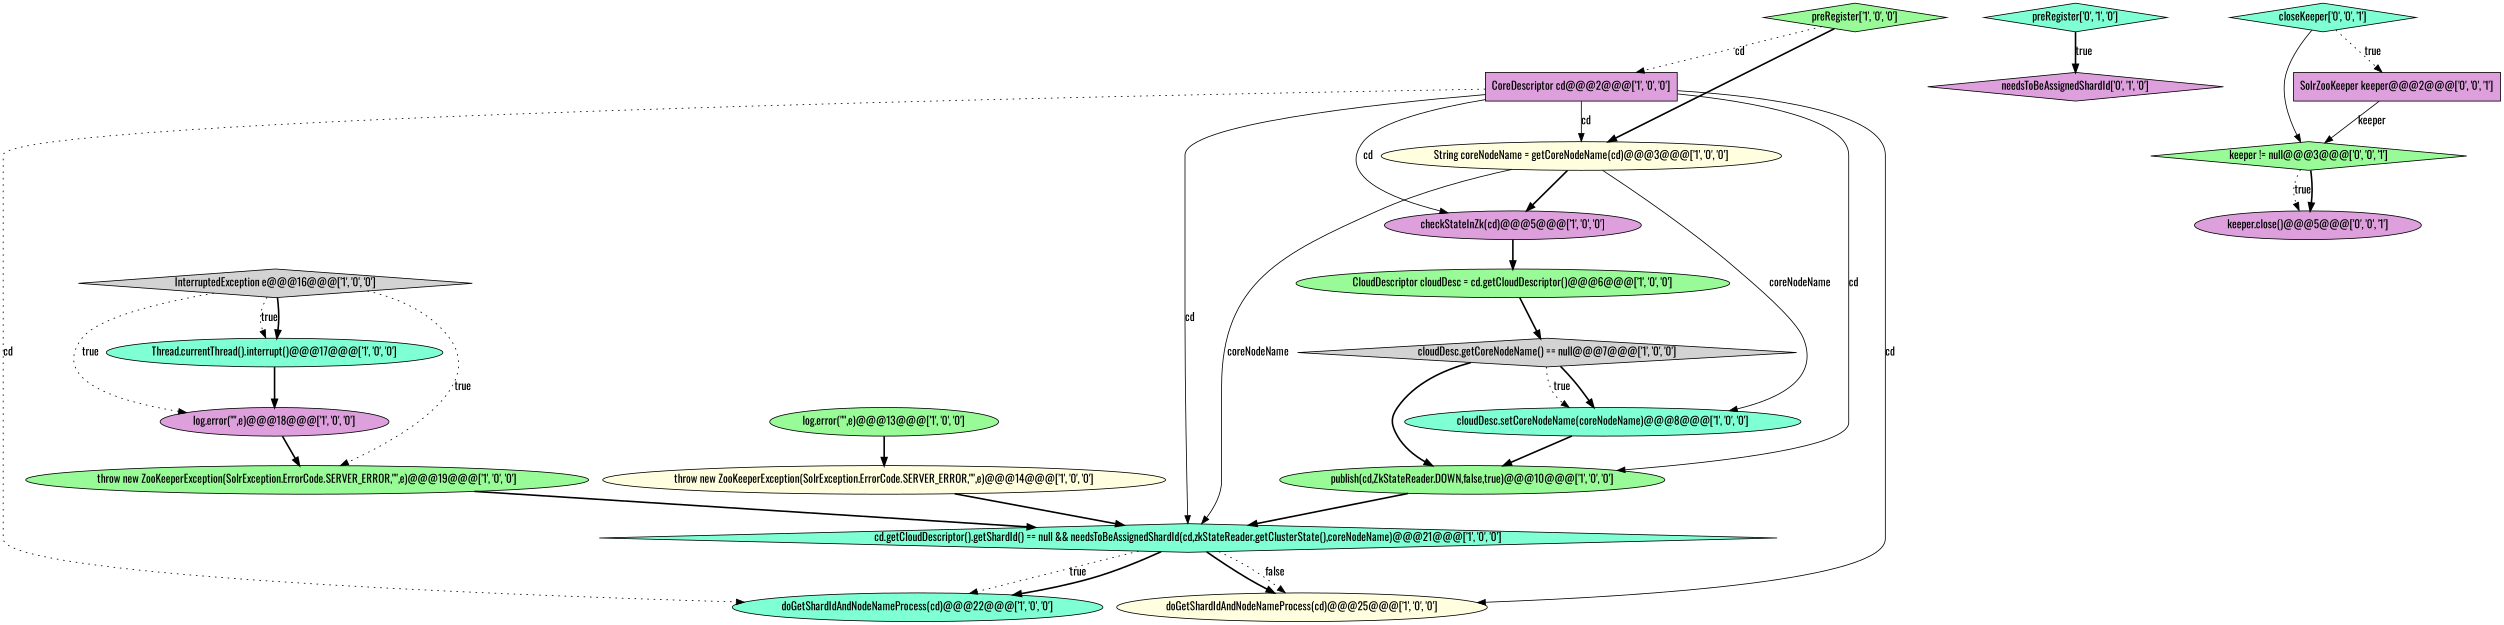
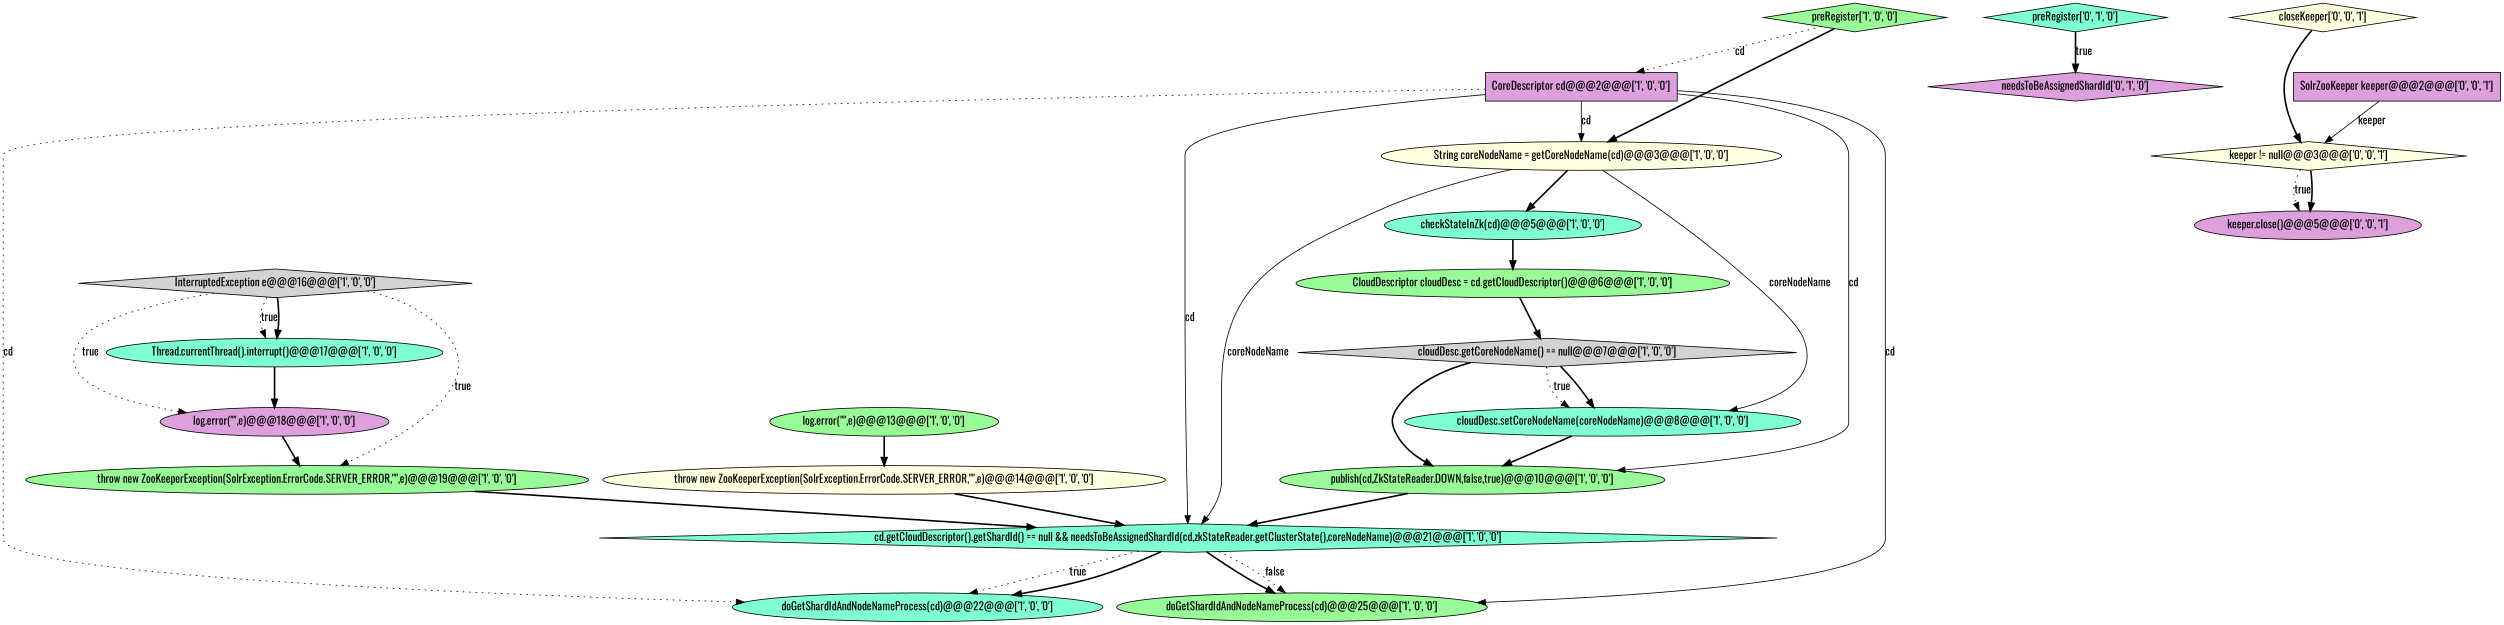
(2323, 18) -> (2323, 18)
(2356, 48) -> none
(2285, 80) -> (2285, 80)
(1366, 139) -> none
(2309, 156) -> (2309, 156)
(1513, 225) -> (1513, 225)
(1302, 607) -> (1302, 607)
